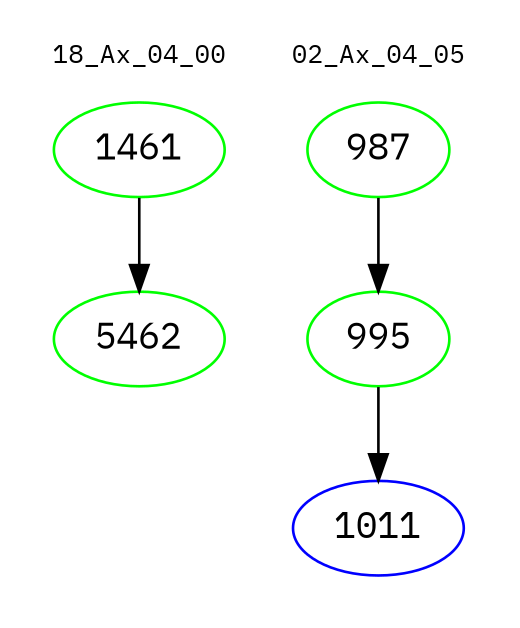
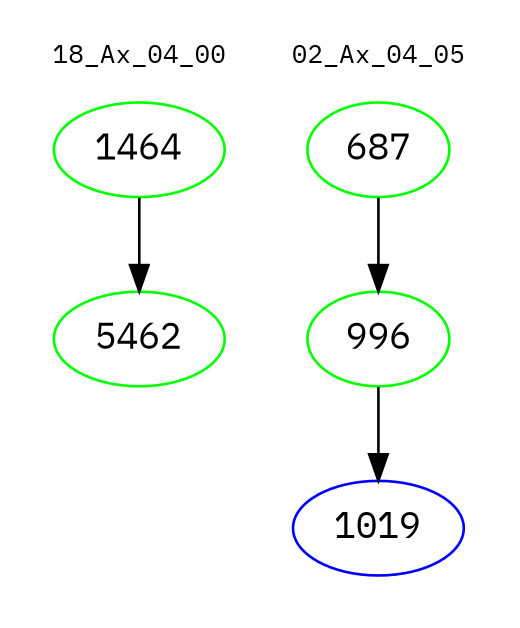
(139, 150) -> (139, 150)
(378, 150) -> (378, 150)
(378, 339) -> (378, 339)
(378, 528) -> (378, 528)
